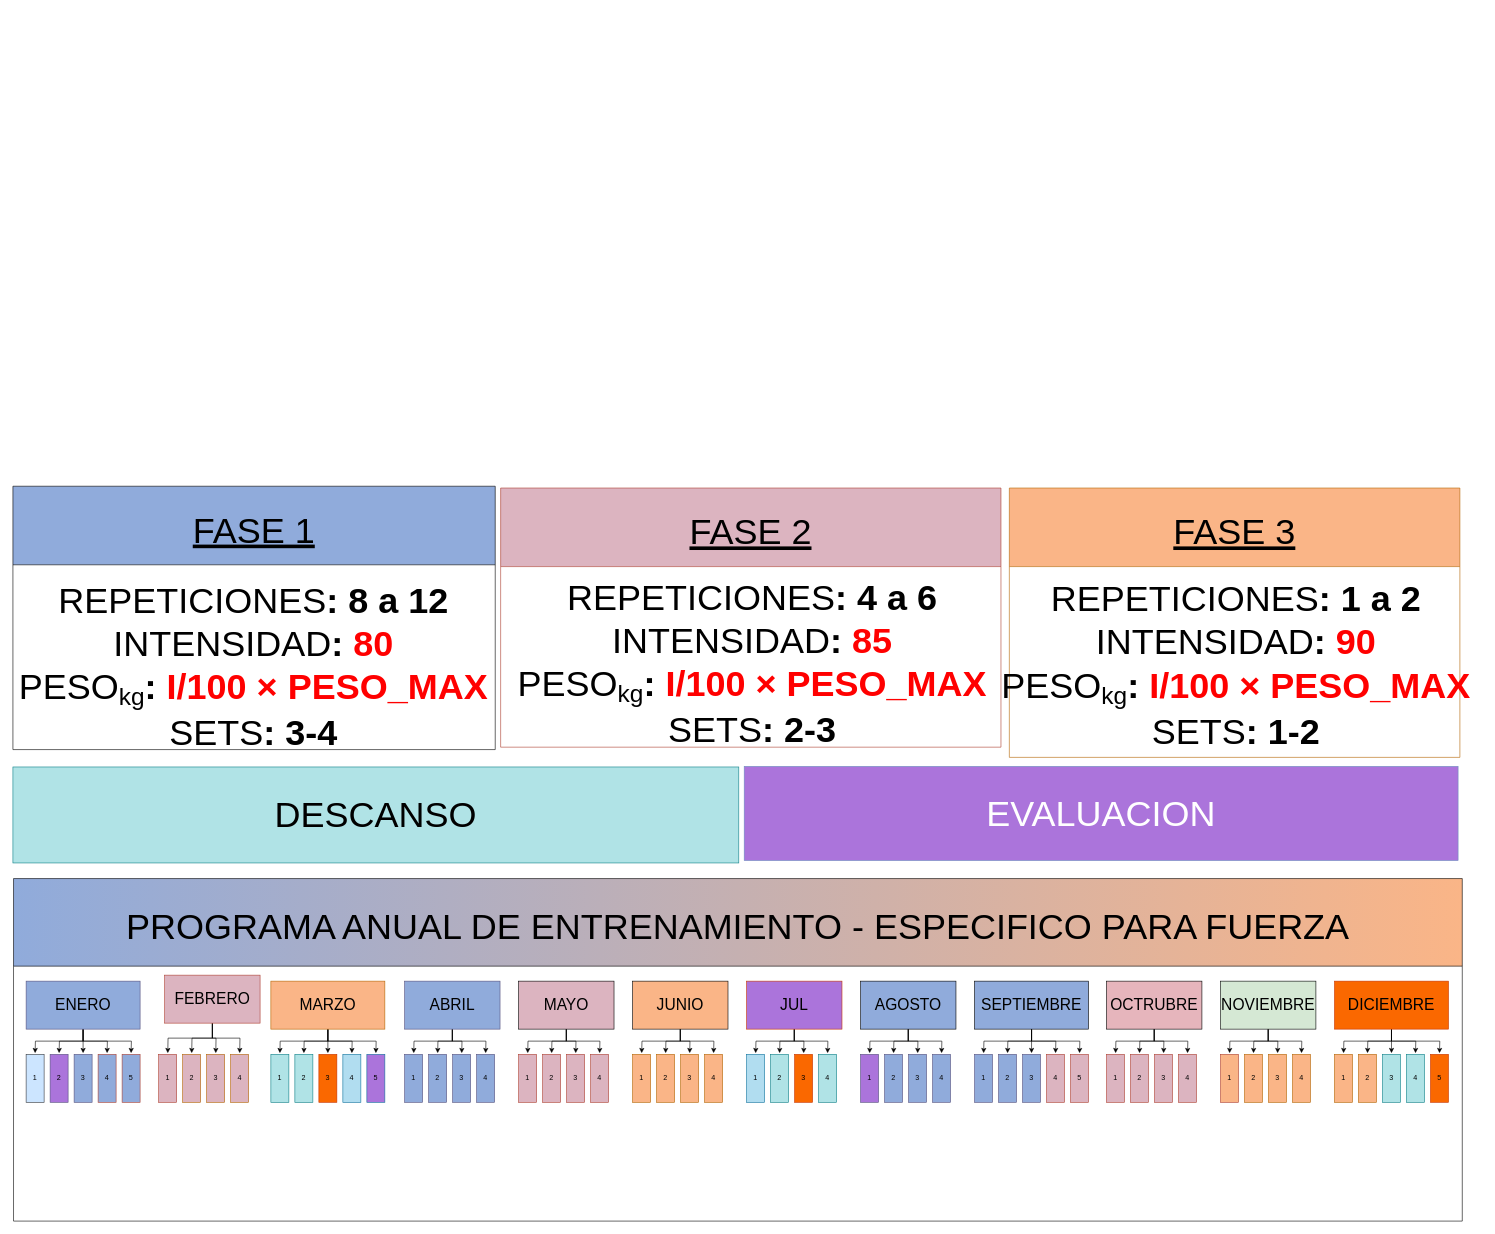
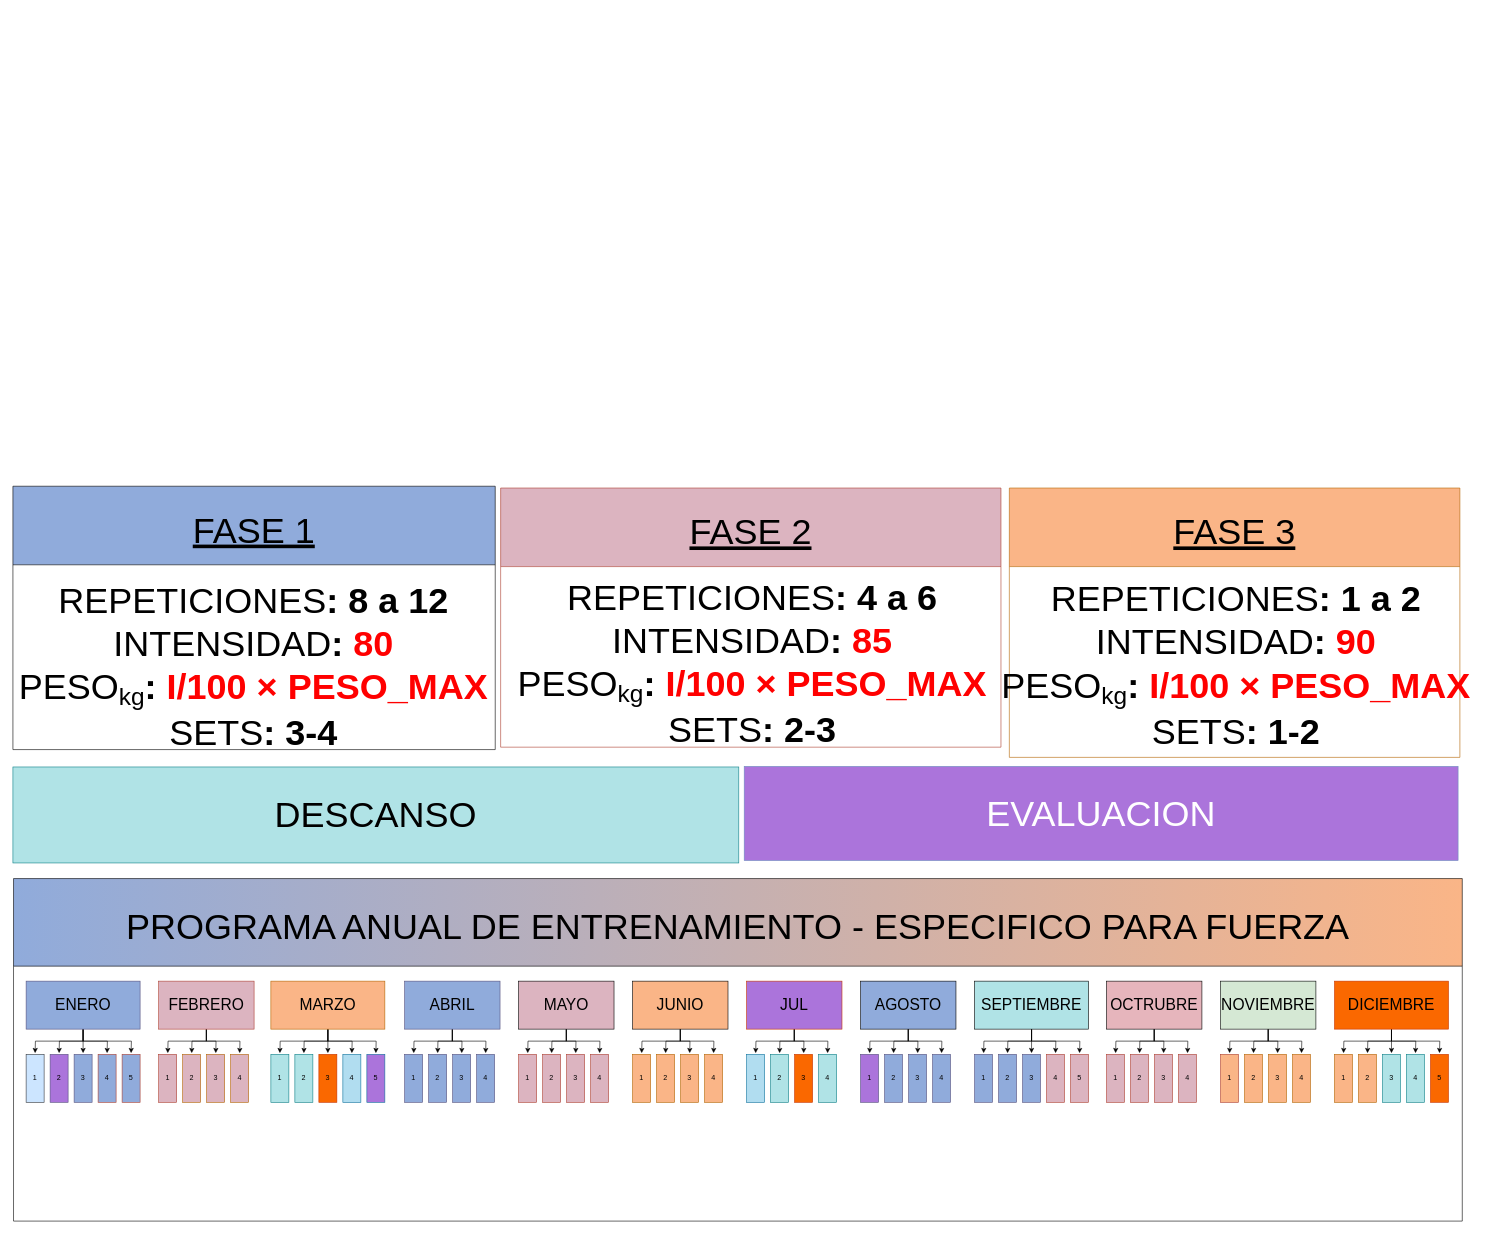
(212, 999) -> (206, 1005)
(1032, 1005) -> (1032, 1005)
